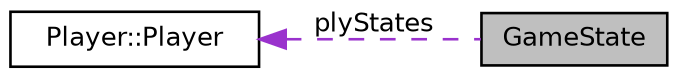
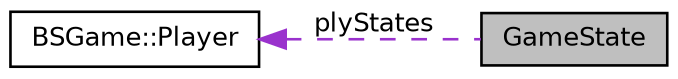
(135, 39) -> (135, 39)
